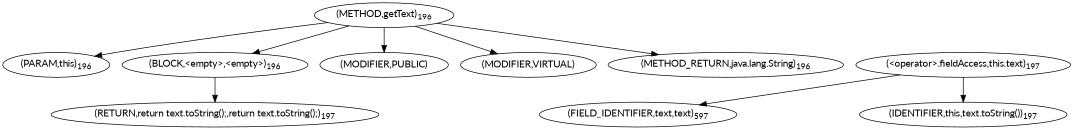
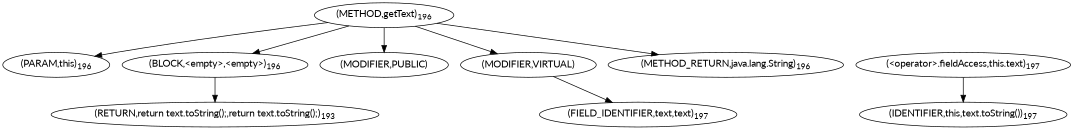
(803, 89) -> (580, 88)
(328, 114) -> (328, 114)
(701, 114) -> (701, 114)
